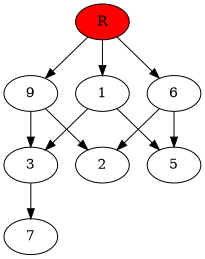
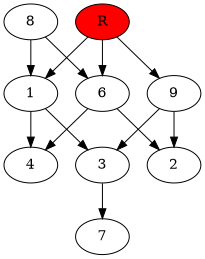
none -> (31, 22)
(174, 165) -> (31, 165)
